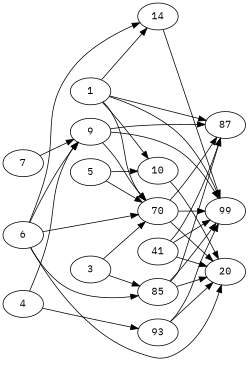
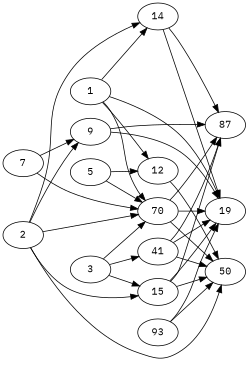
(154, 107) -> (194, 66)
(121, 167) -> (81, 196)
(158, 171) -> (158, 171)
(225, 211) -> (225, 211)
(23, 235) -> (23, 235)
none -> (121, 262)
(225, 272) -> (225, 272)
(158, 292) -> (158, 292)
(23, 304) -> none
